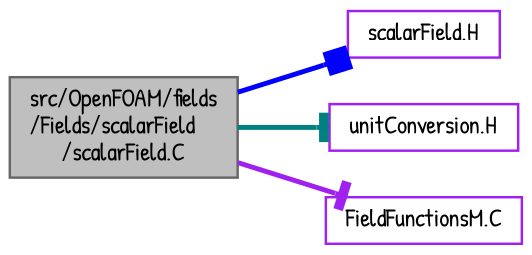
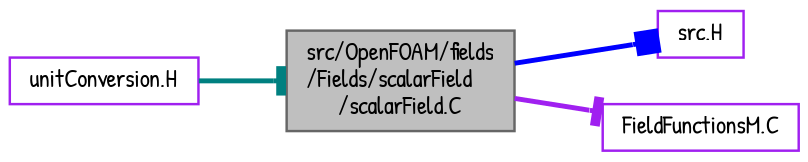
(424, 34) -> (701, 34)
(277, 127) -> (236, 81)
